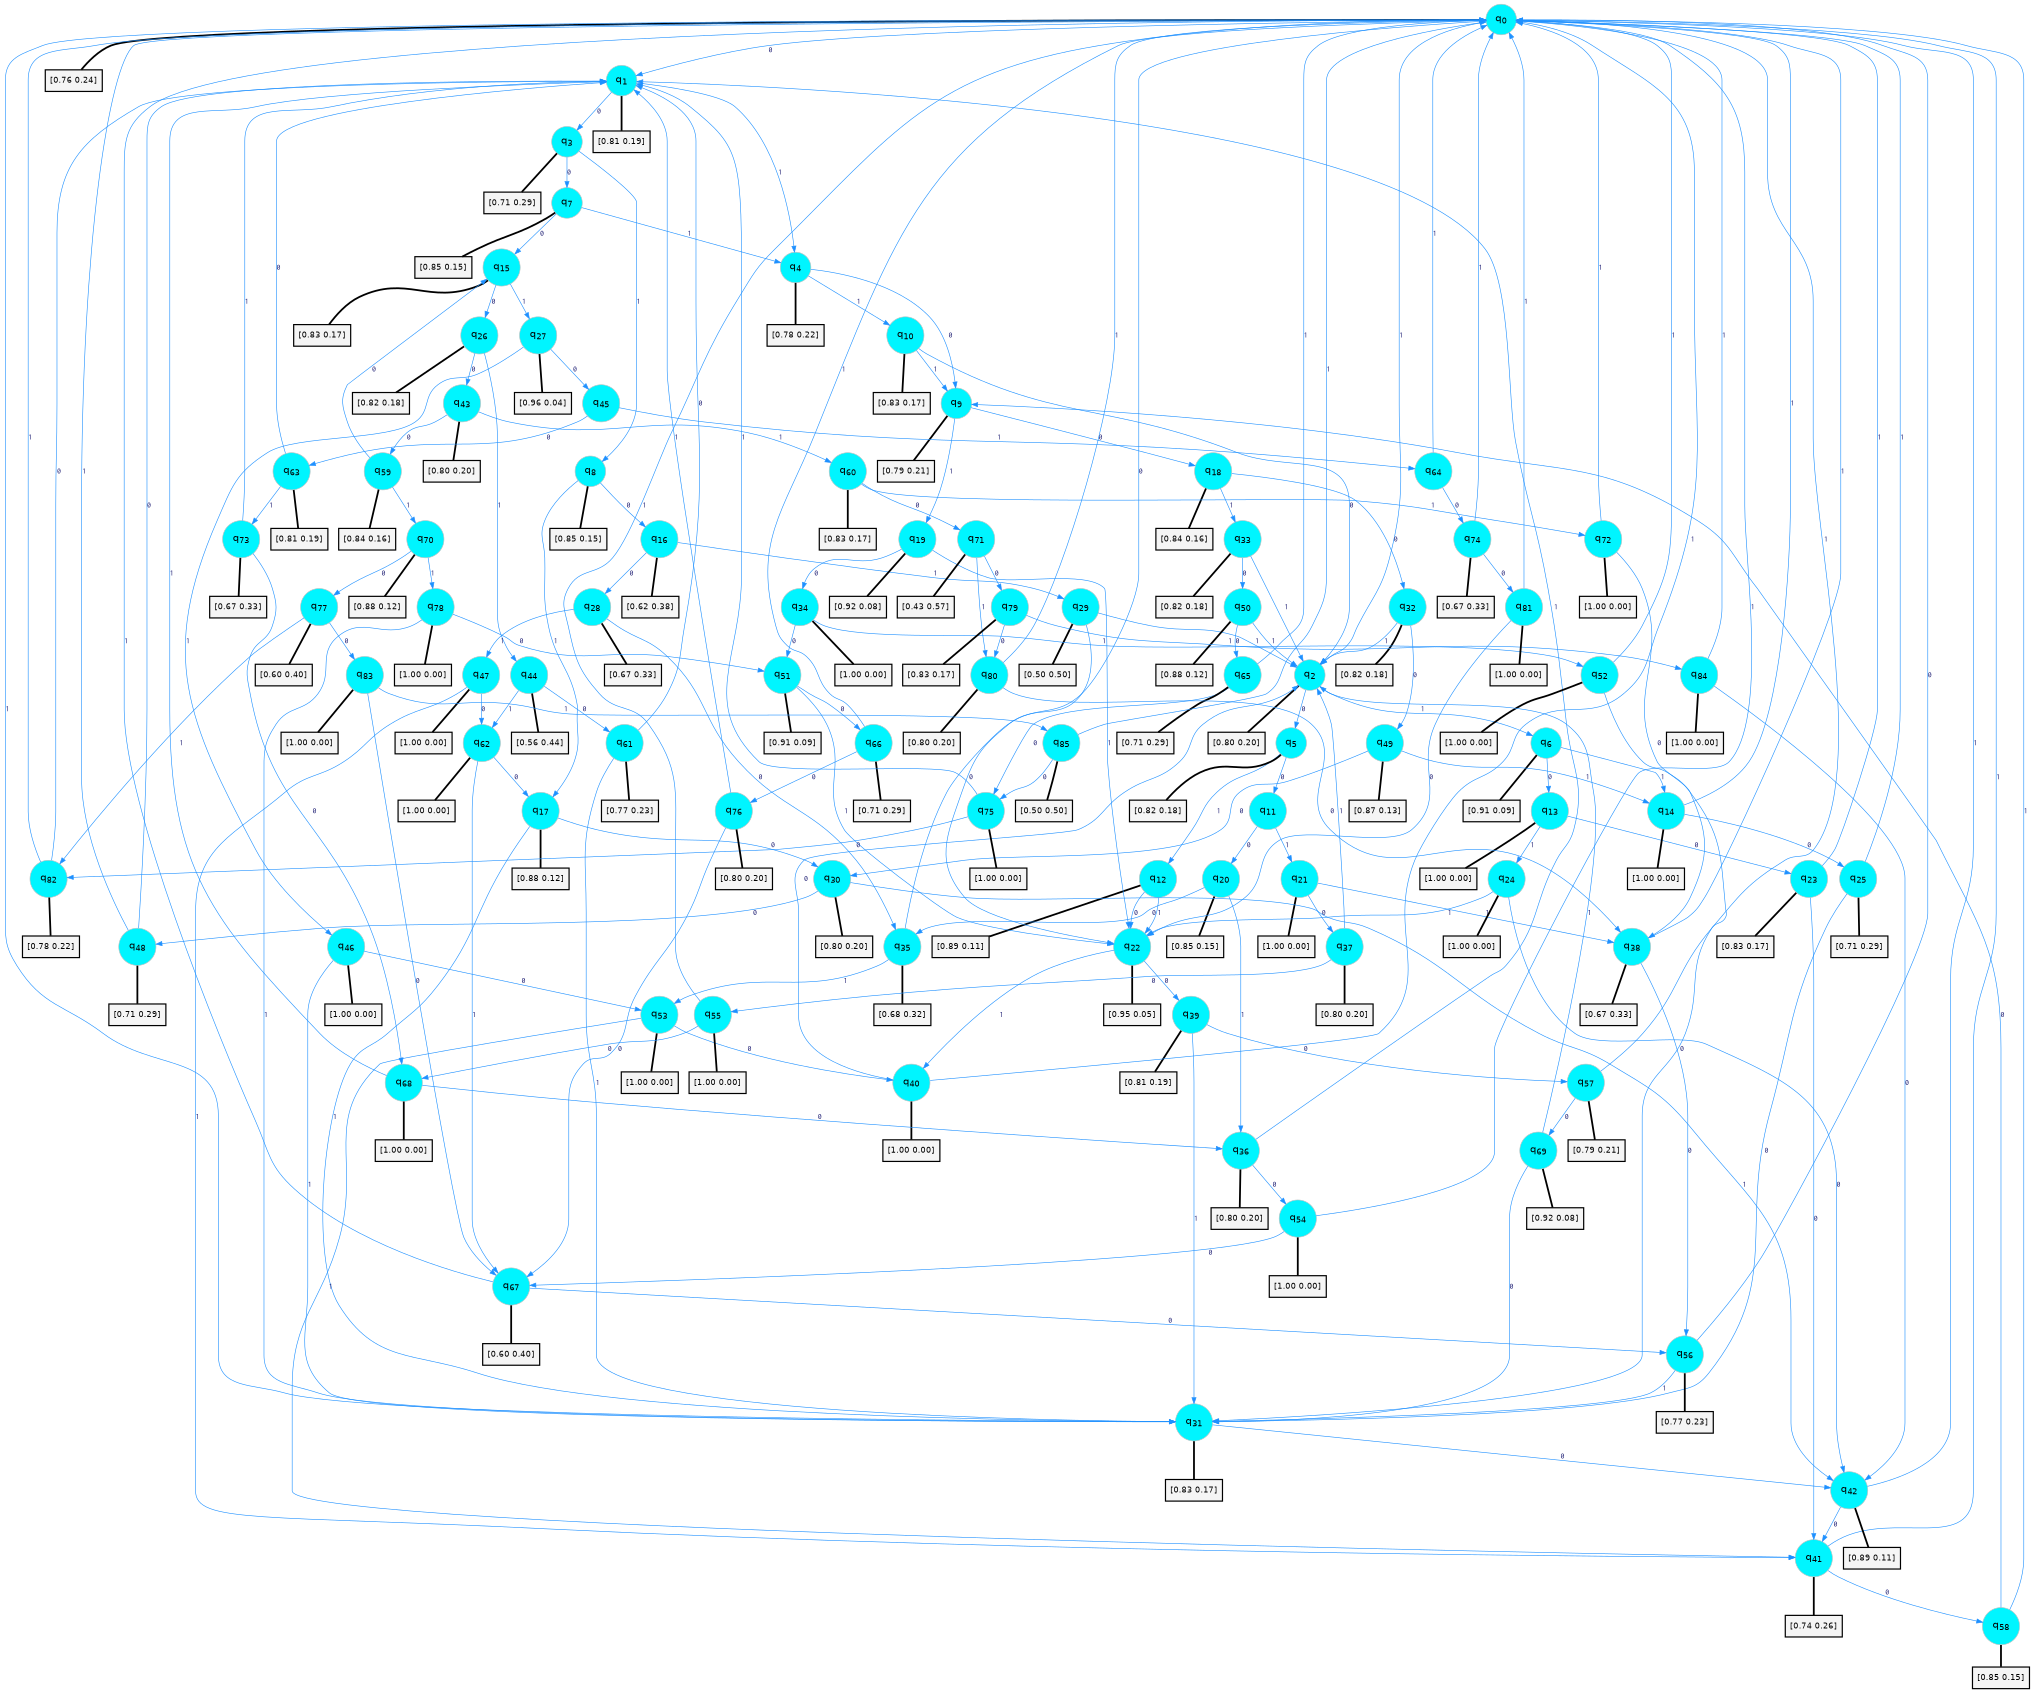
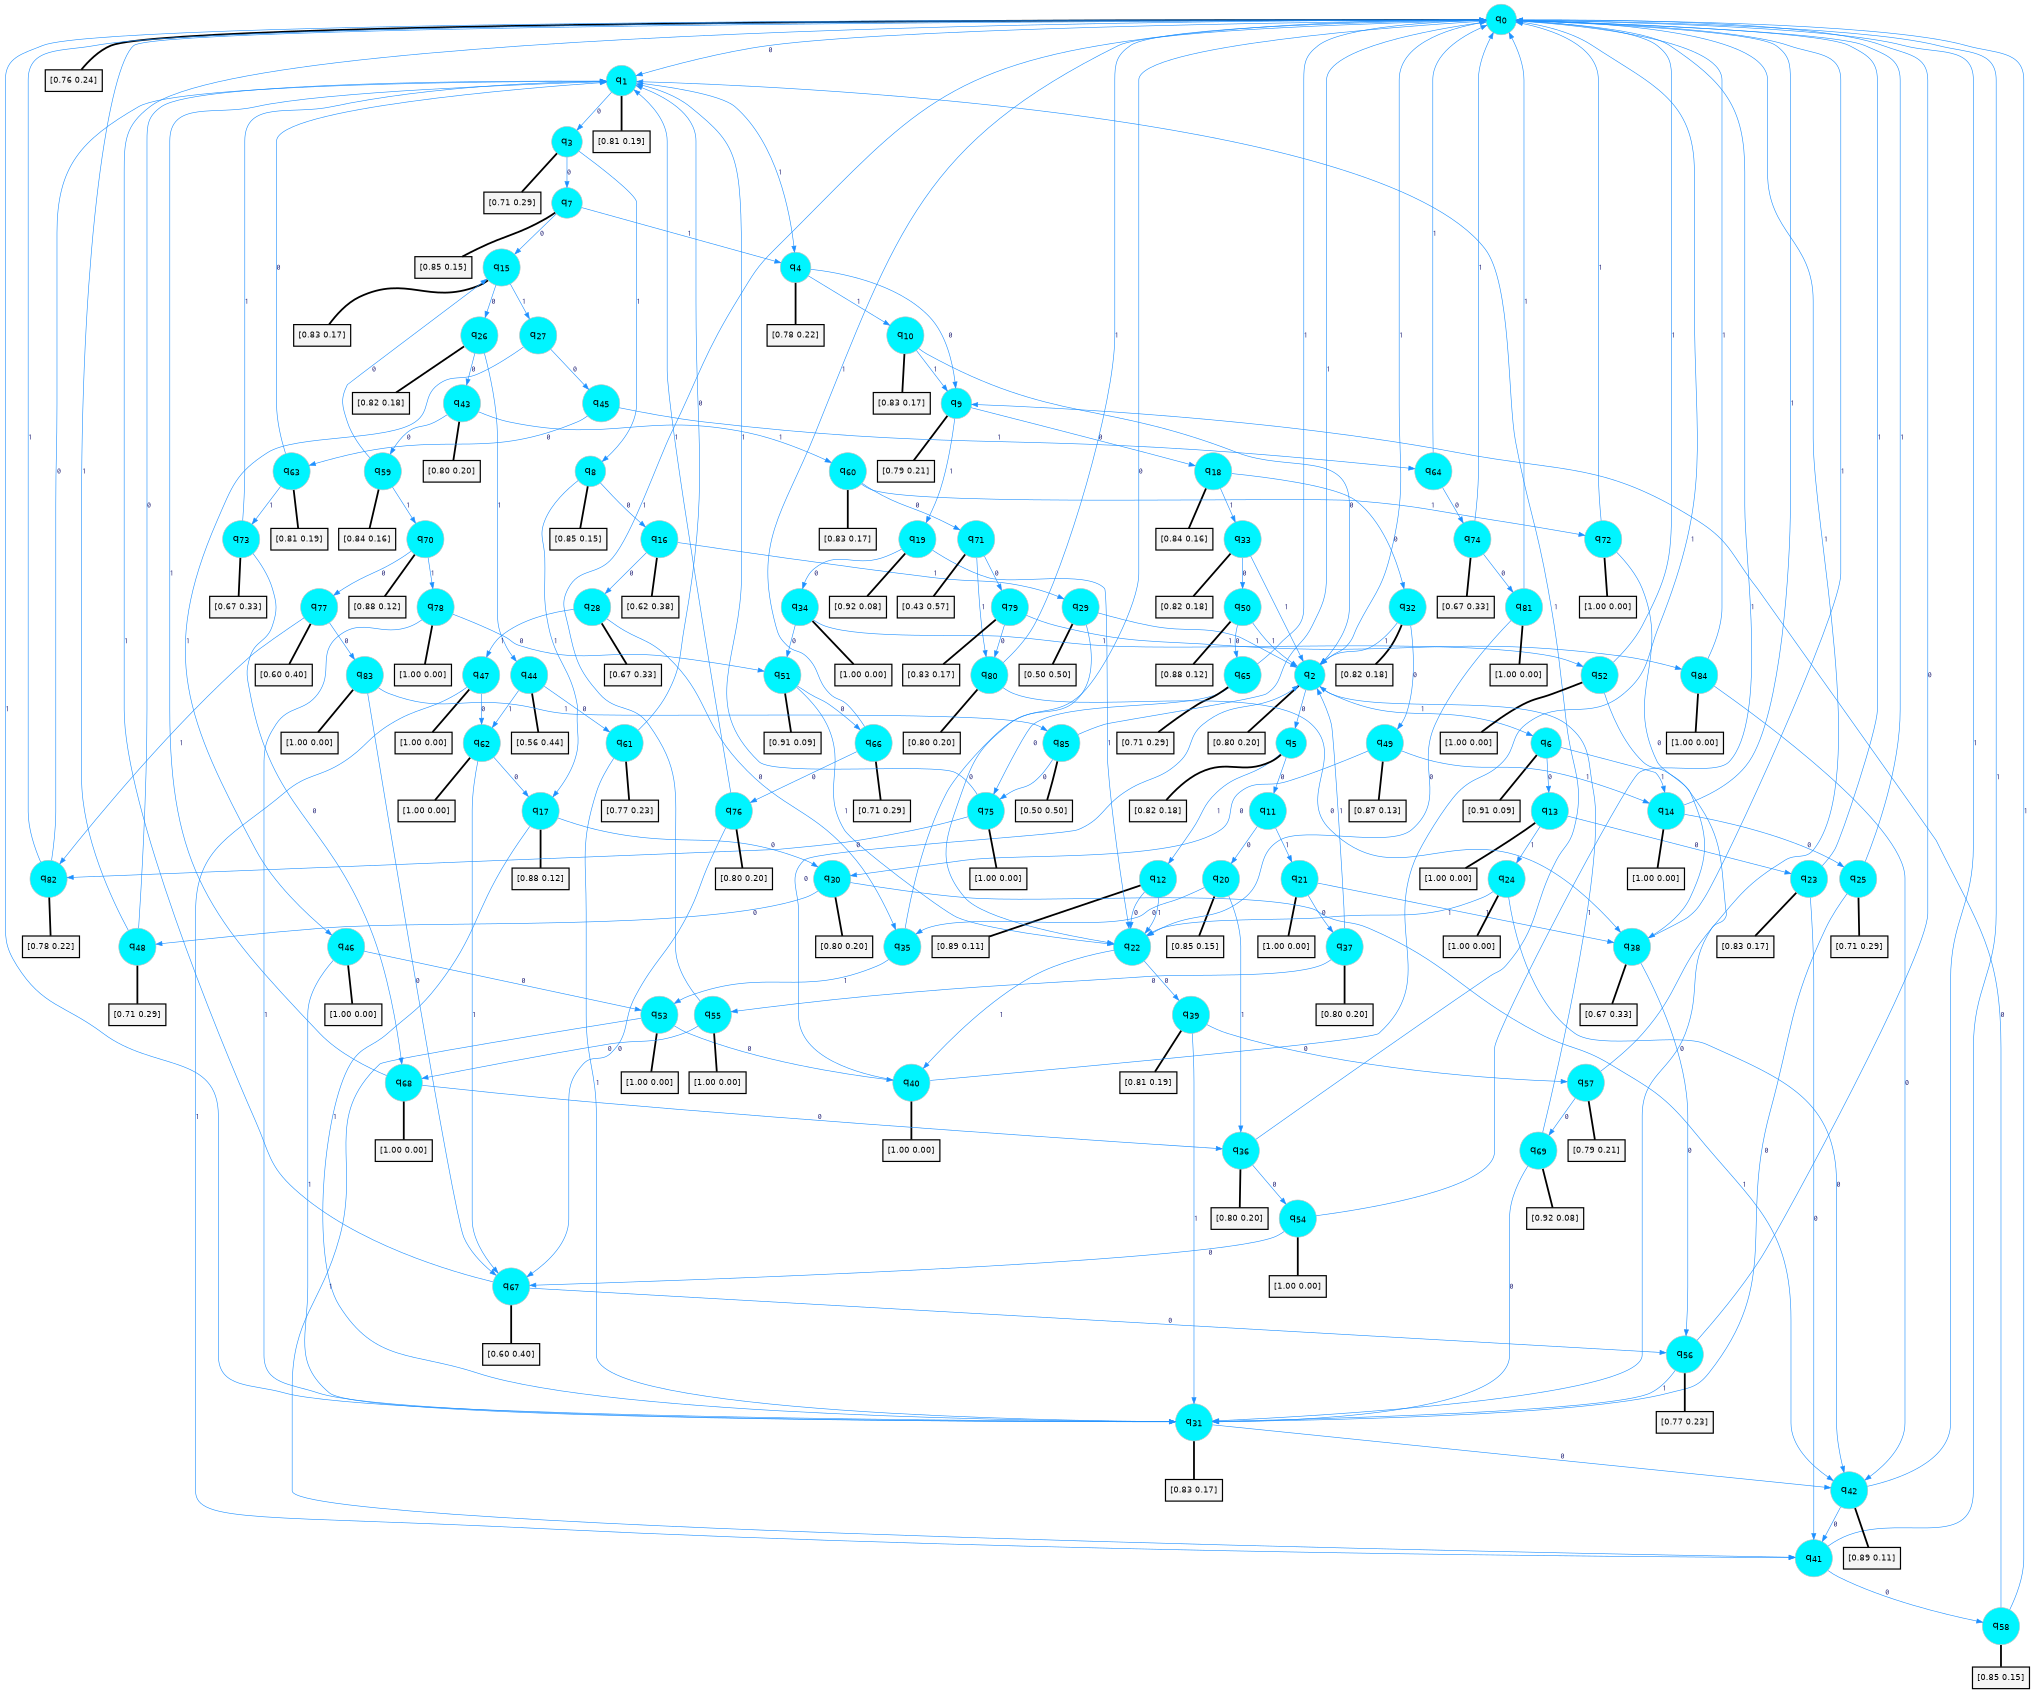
(543, 403) -> none
(902, 1015) -> none
(1132, 1015) -> none
(1814, 1626) -> none
